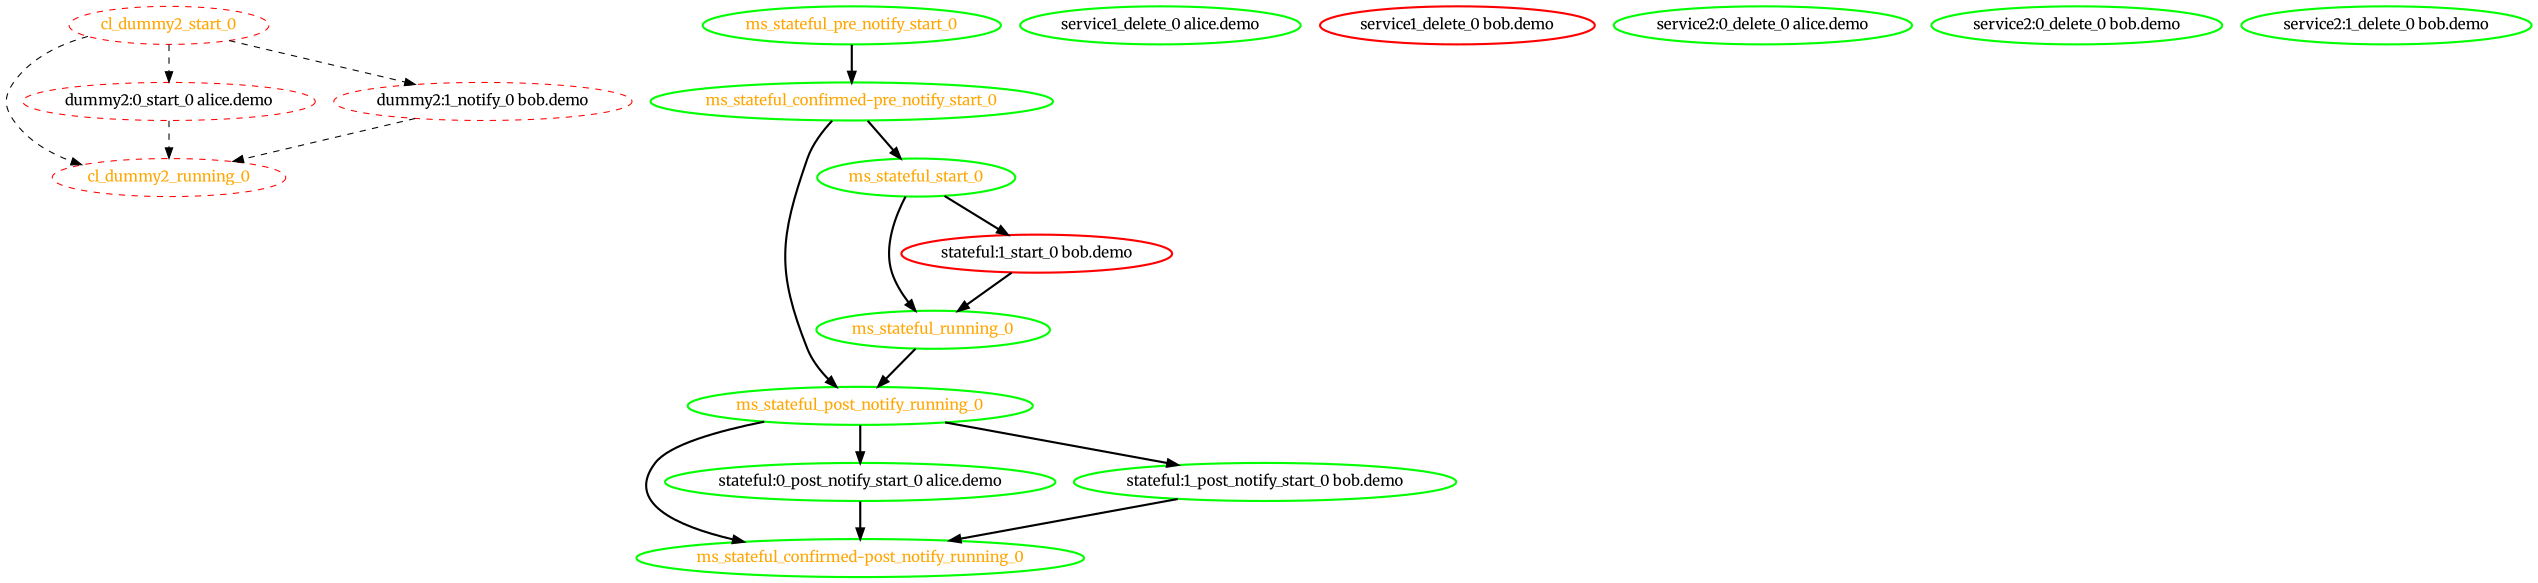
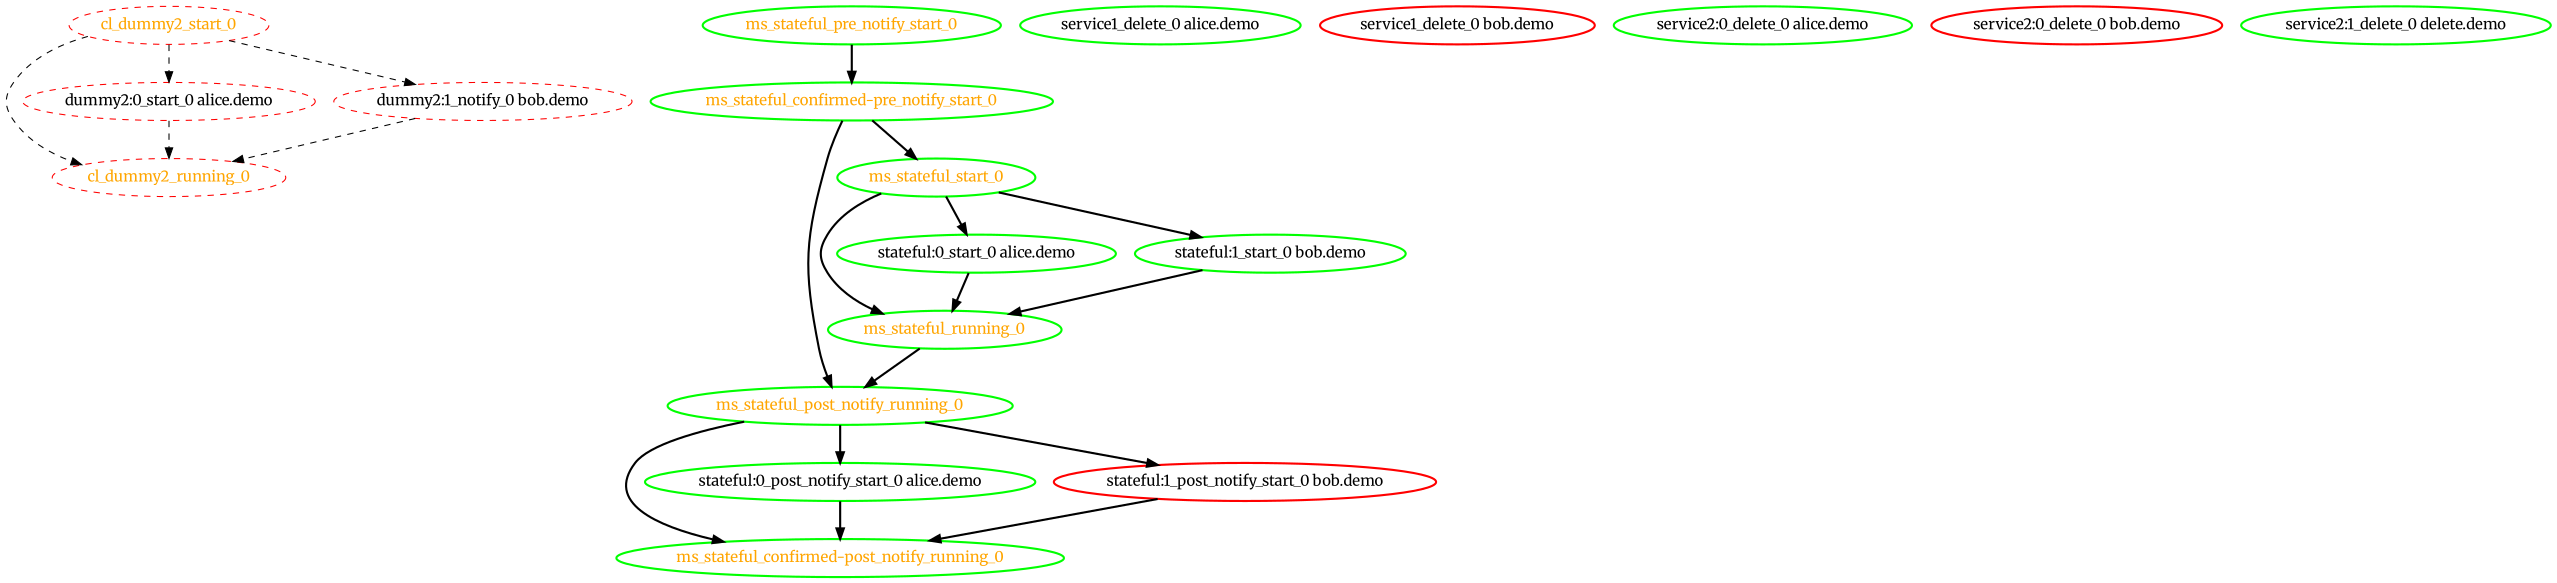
(2077, 25) -> (2077, 25)
(2386, 25) -> (2396, 25)
none -> (977, 254)
(1037, 254) -> (1270, 254)
(1265, 482) -> (1245, 482)
